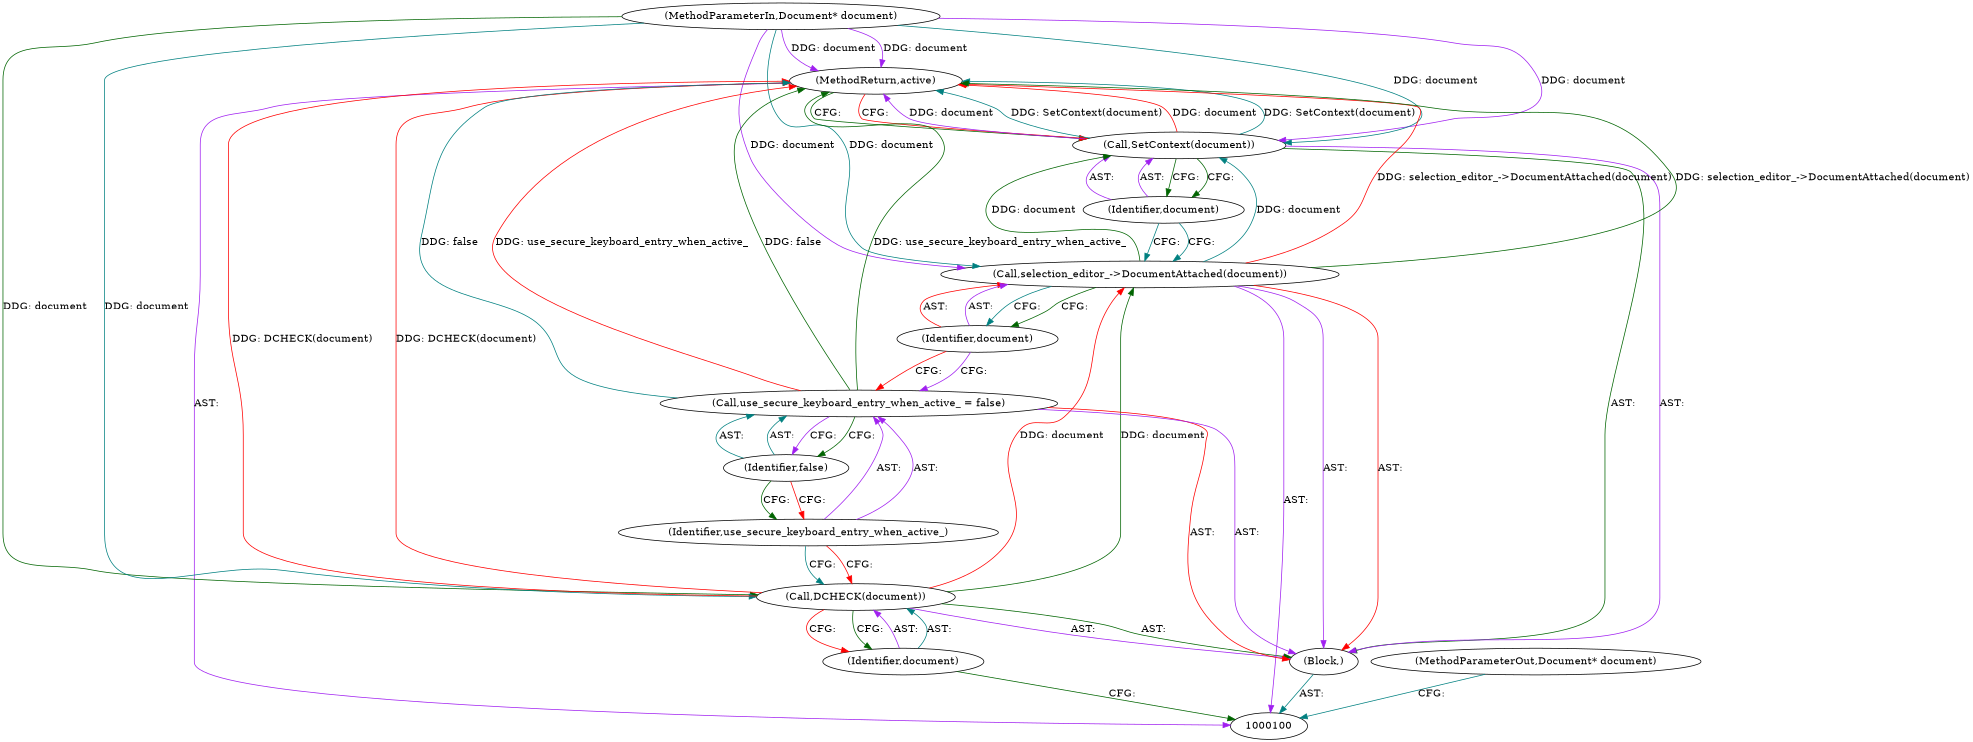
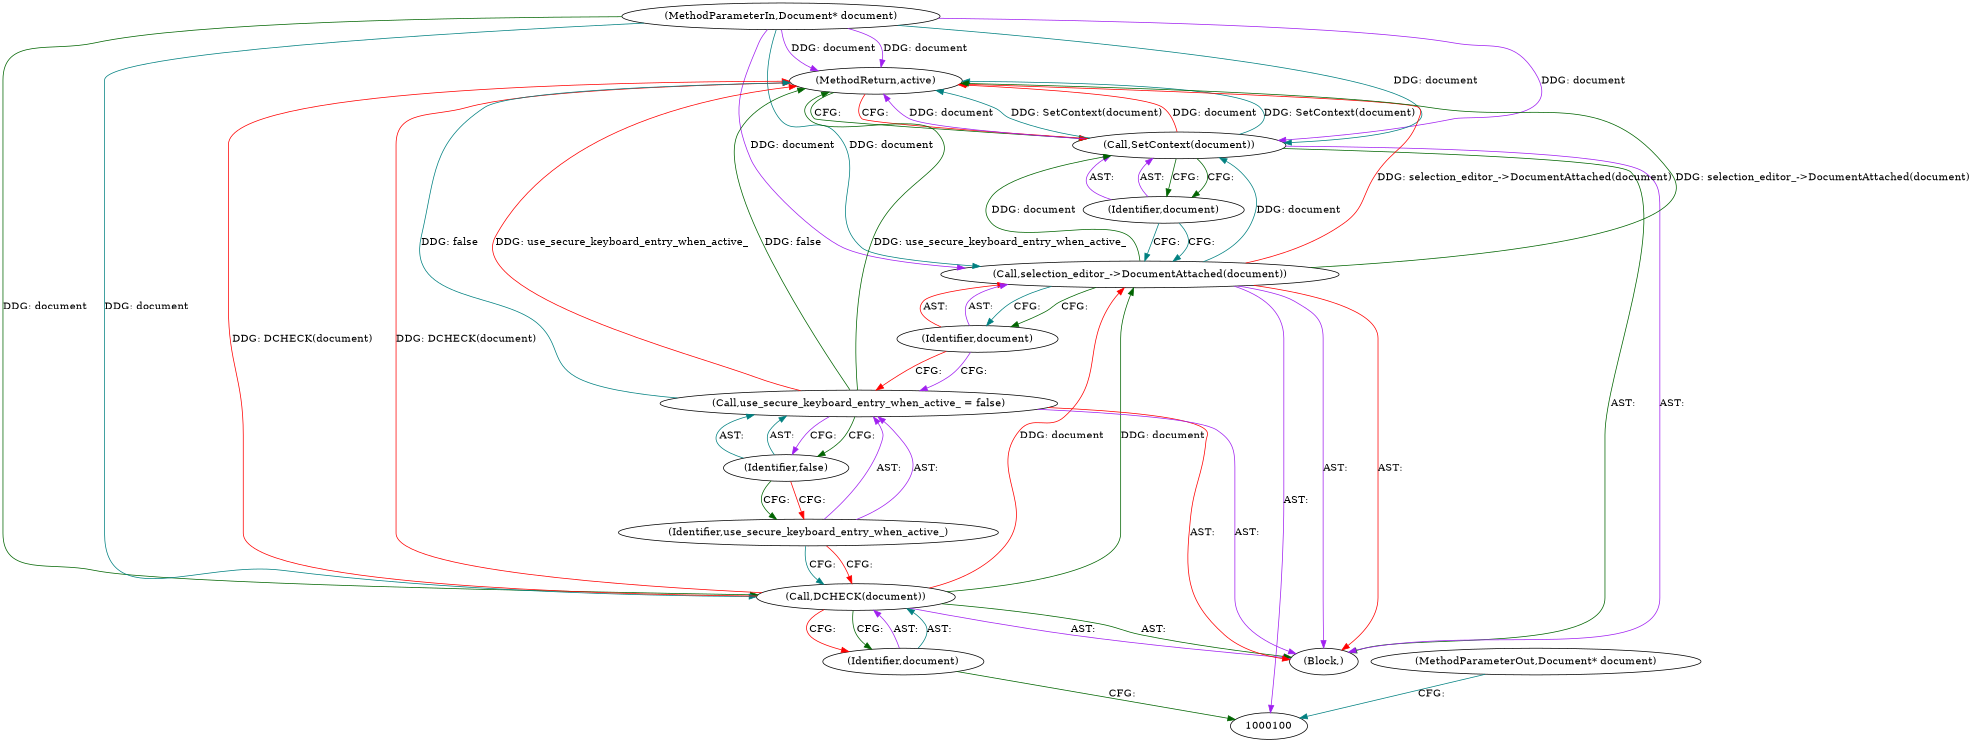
(194, 616) -> none
(1299, 691) -> none
